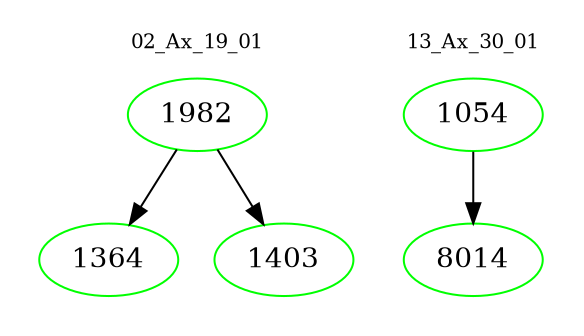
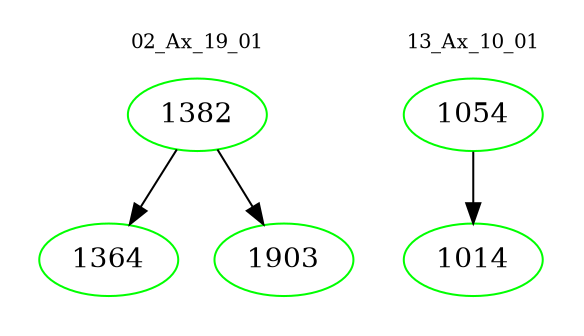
(473, 43) -> (473, 43)
(197, 115) -> (197, 115)
(284, 260) -> (284, 260)
(473, 260) -> (473, 260)
